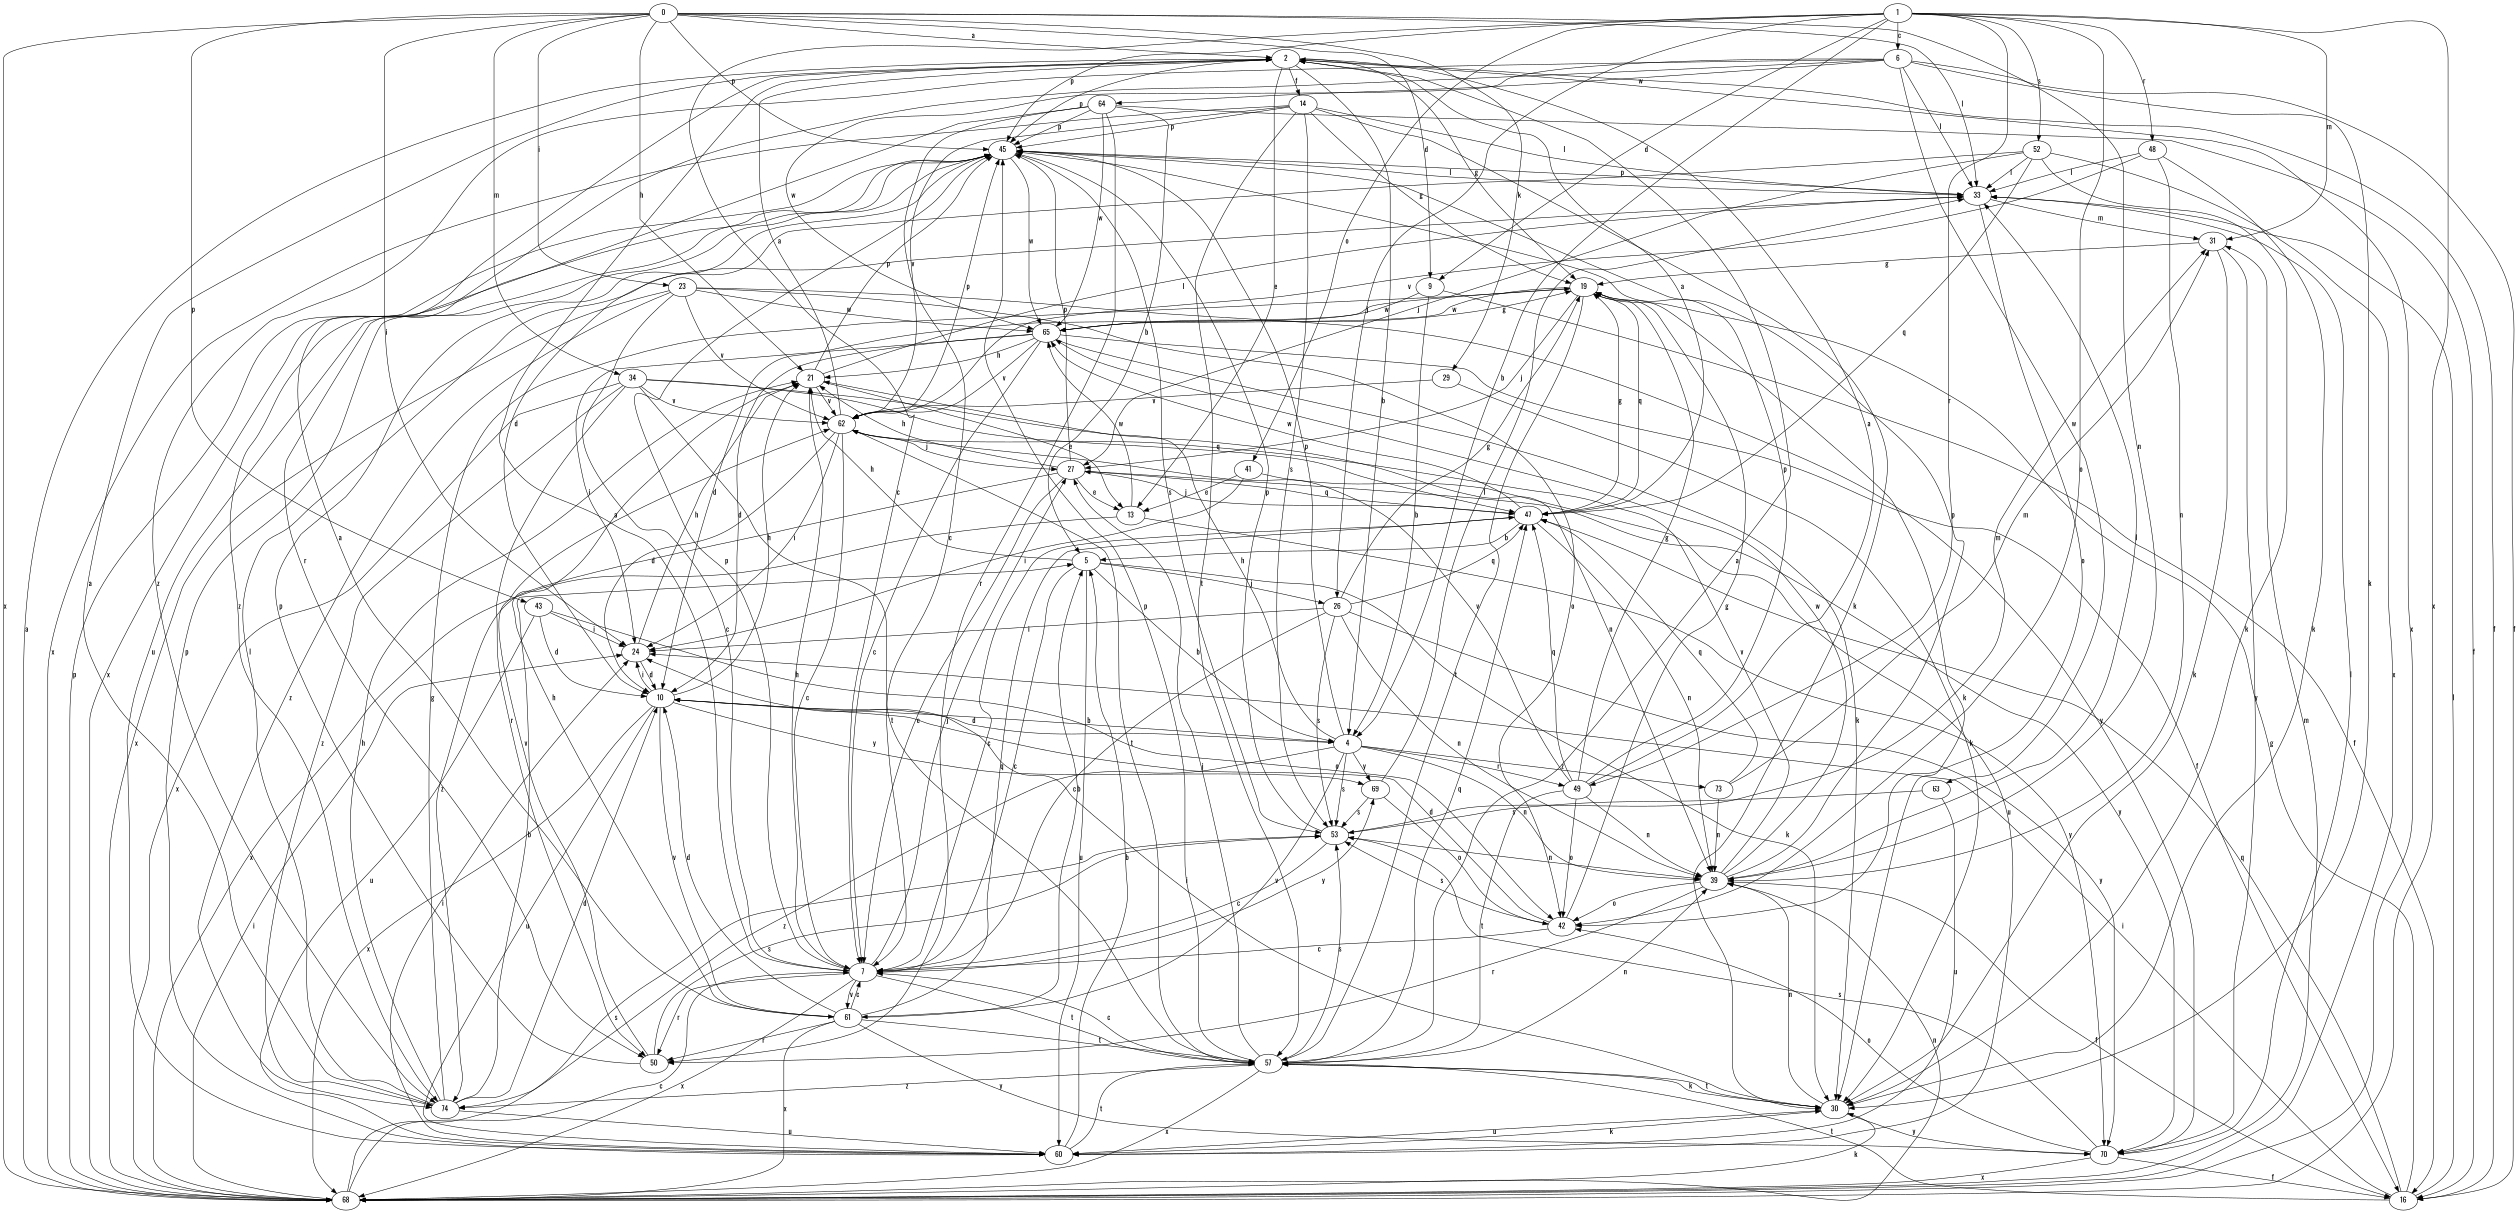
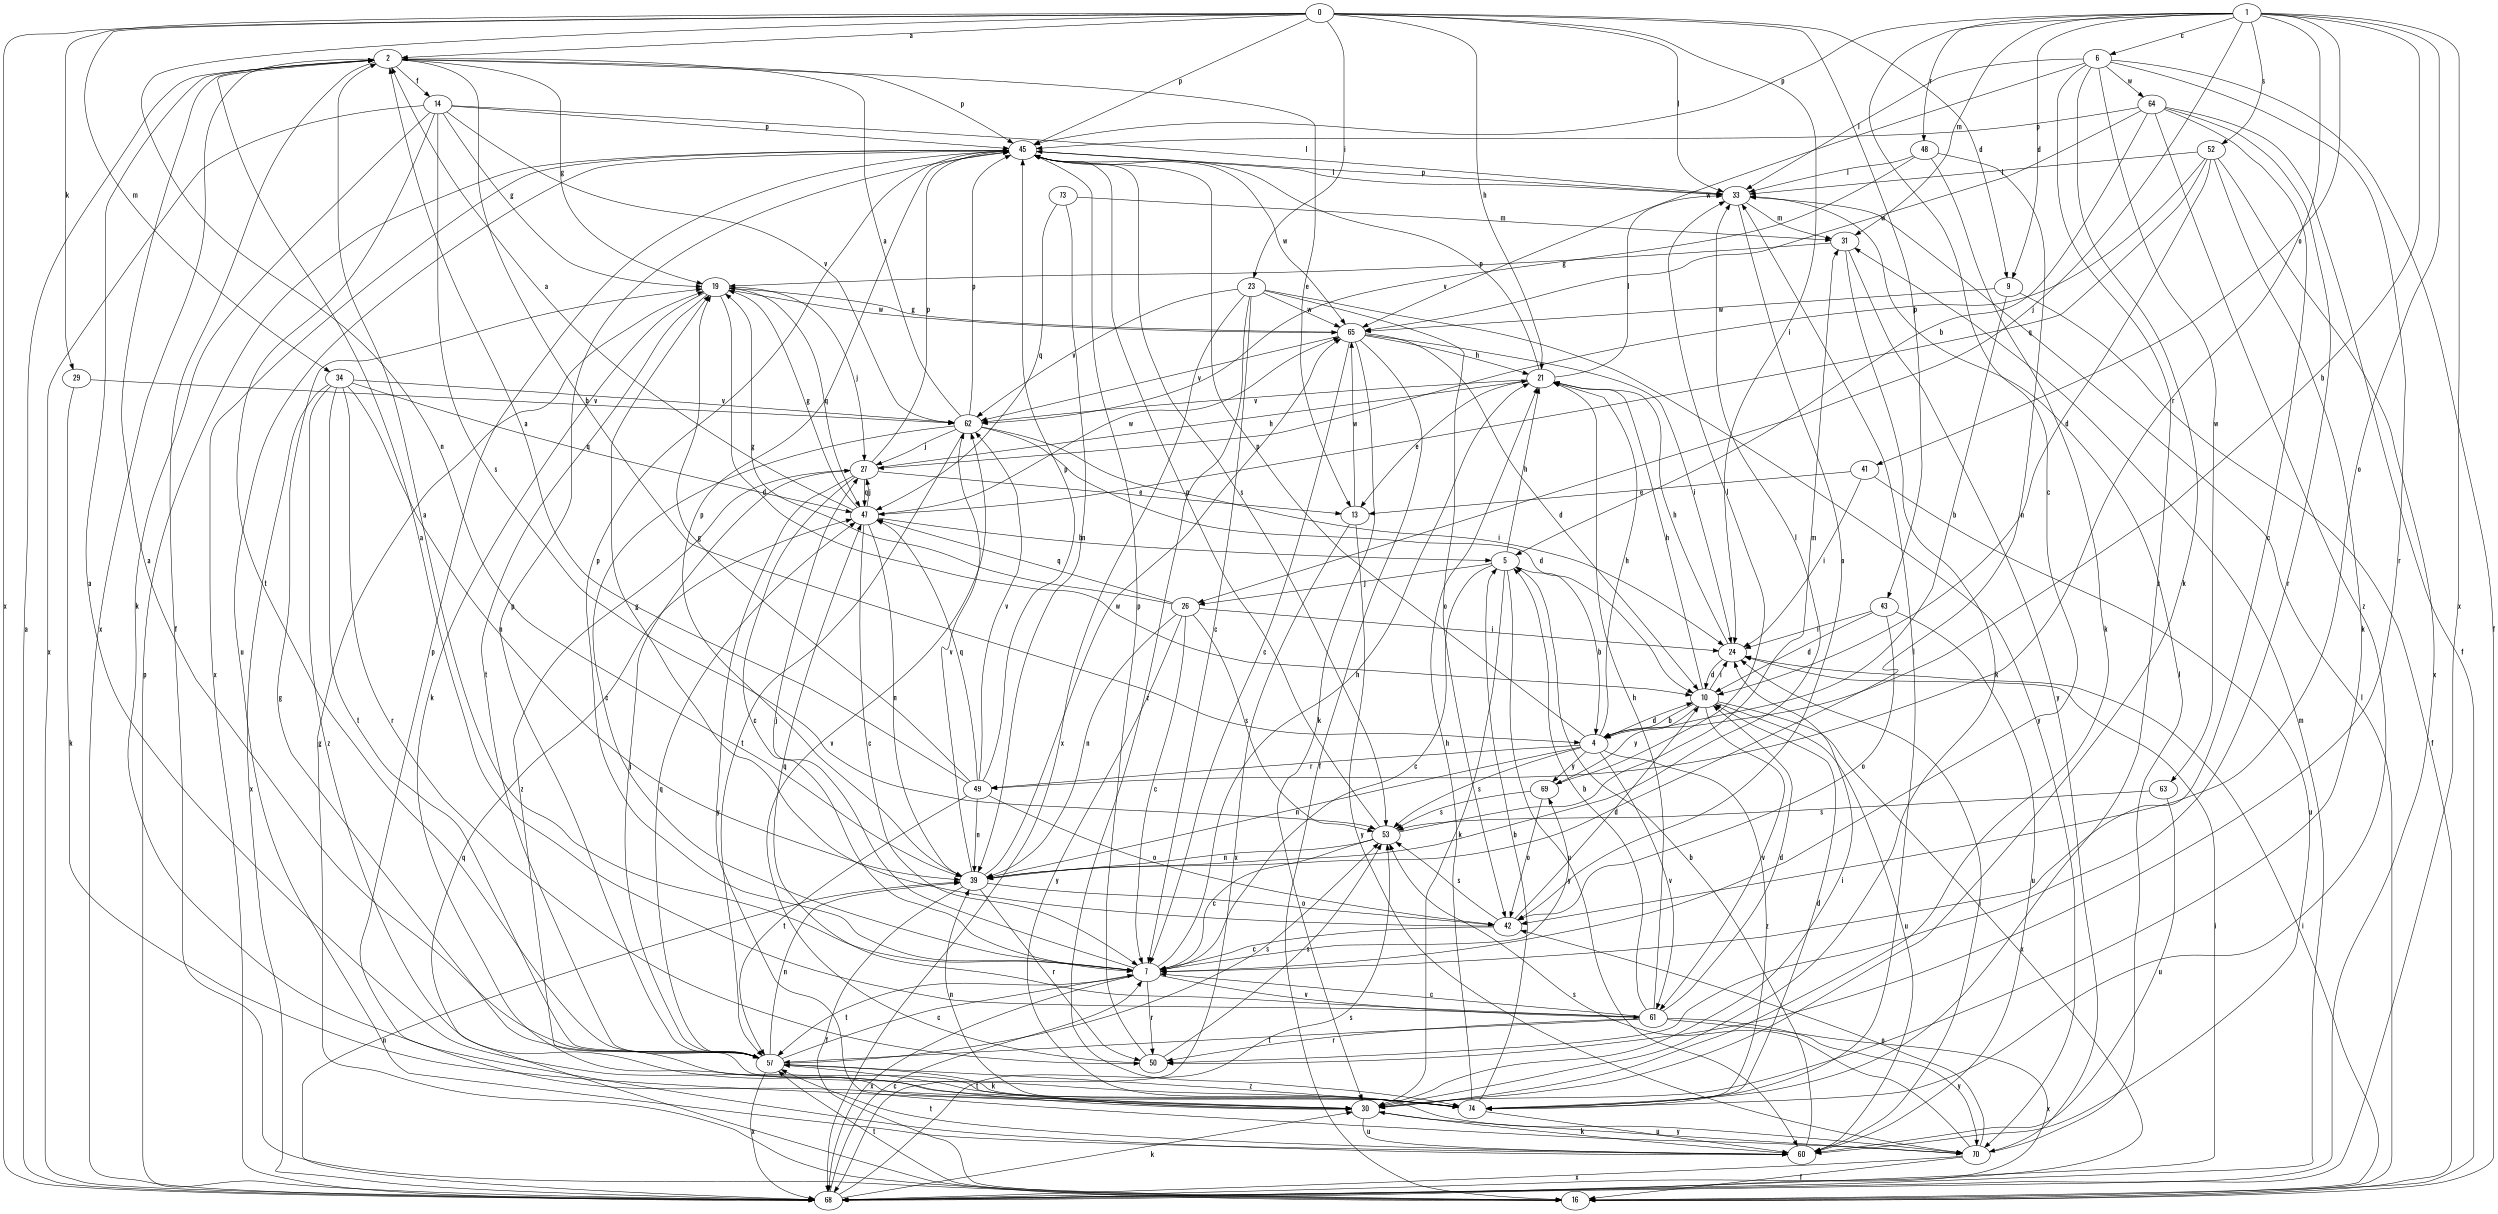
(1531, 766) -> none
